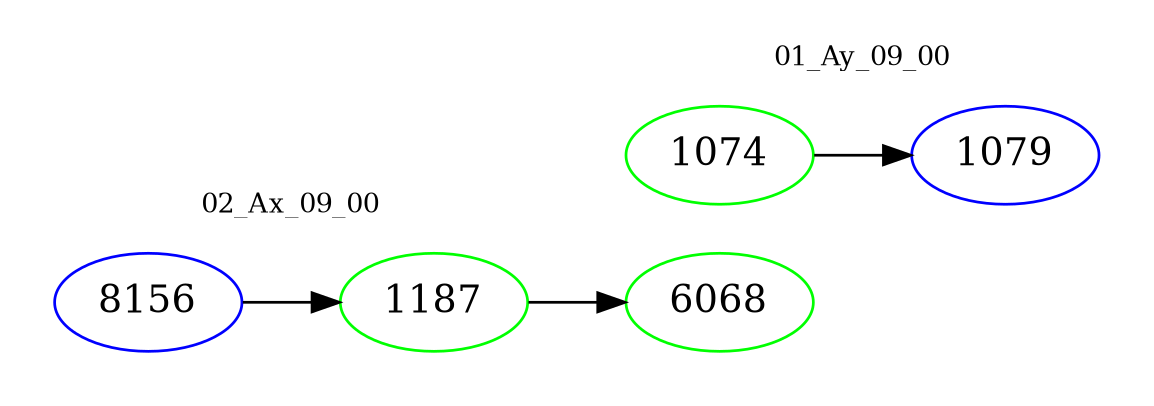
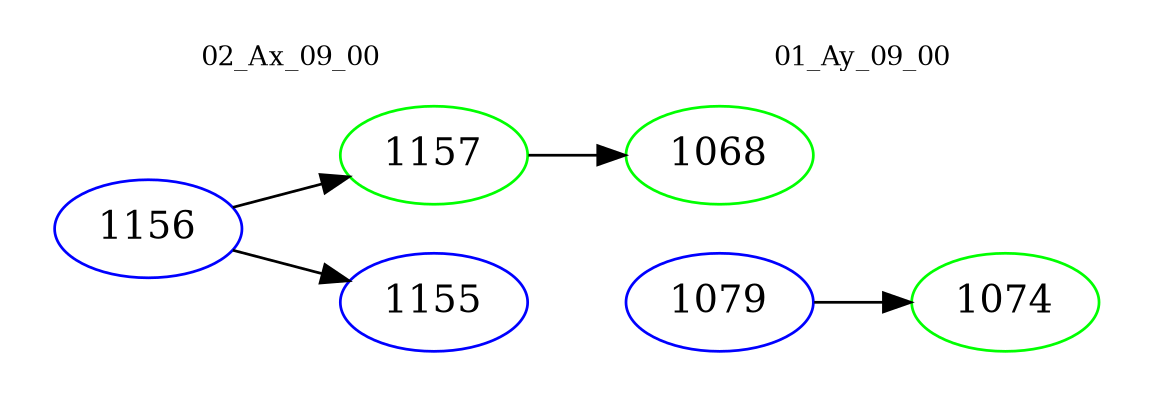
(849, 155) -> (849, 302)
(148, 302) -> (148, 229)
(434, 302) -> (434, 155)
none -> (434, 302)
(720, 302) -> (720, 155)
